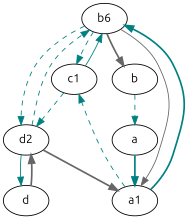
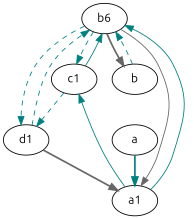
(184, 103) -> (184, 103)
(135, 105) -> (127, 51)
(26, 140) -> (26, 140)
(100, 146) -> (100, 146)
(26, 201) -> none
